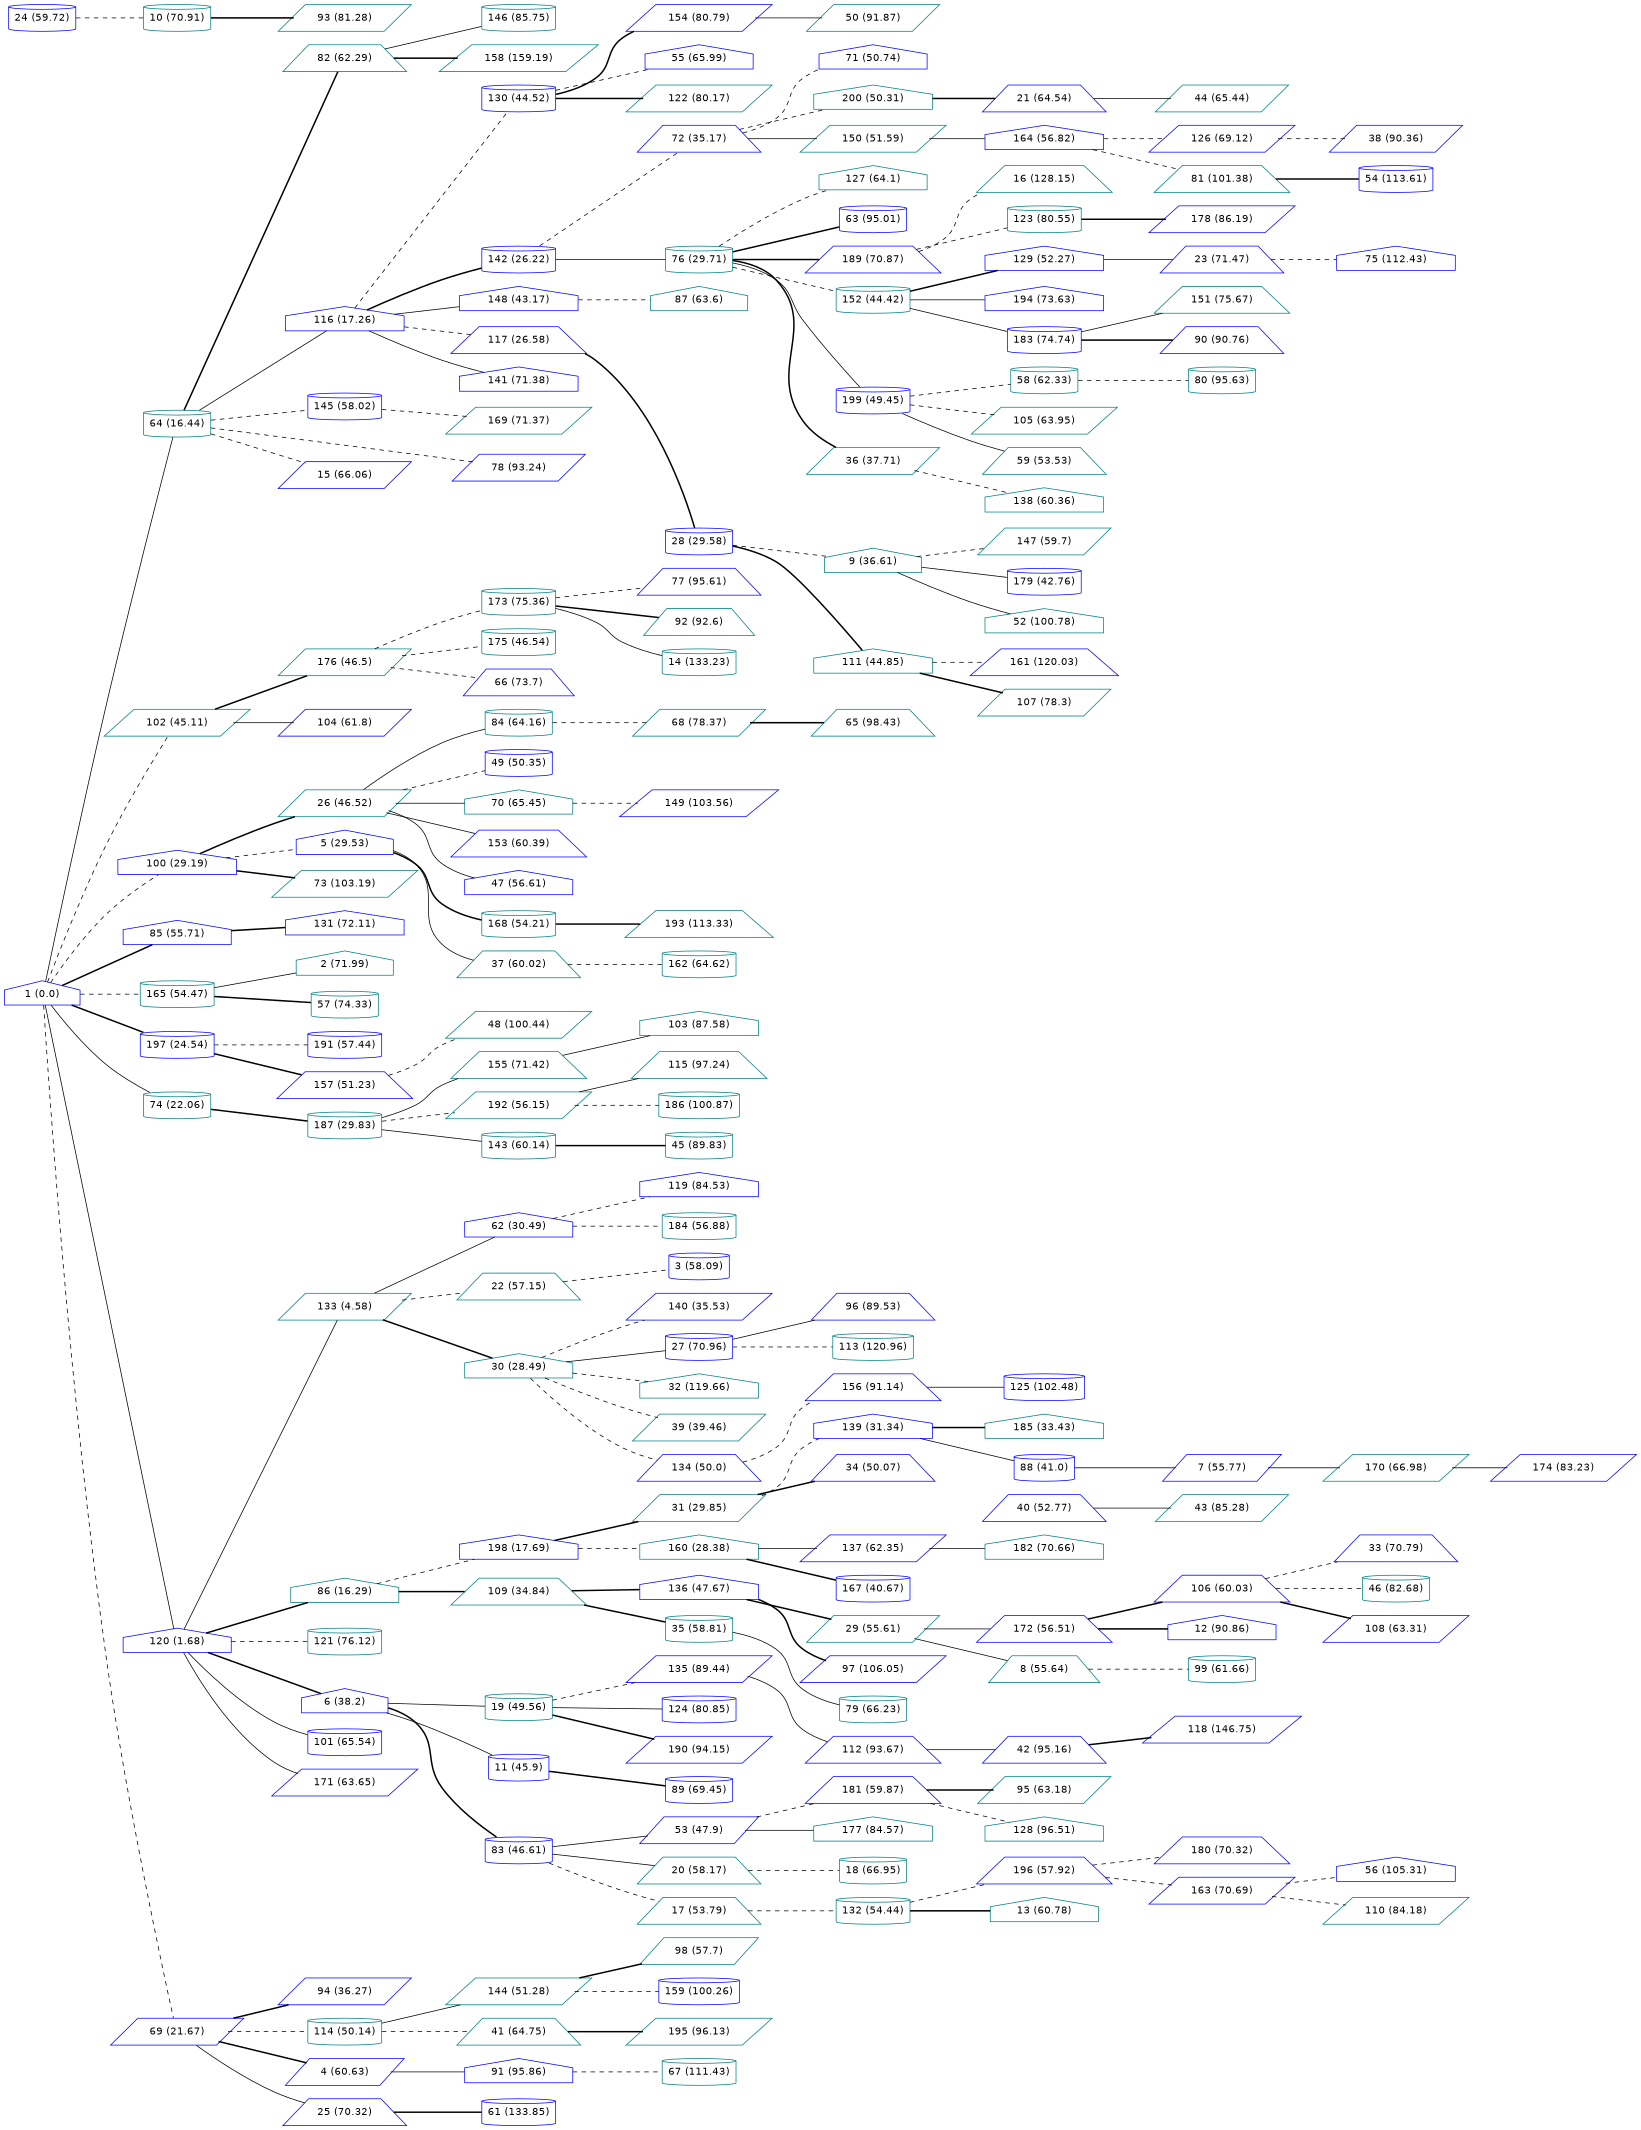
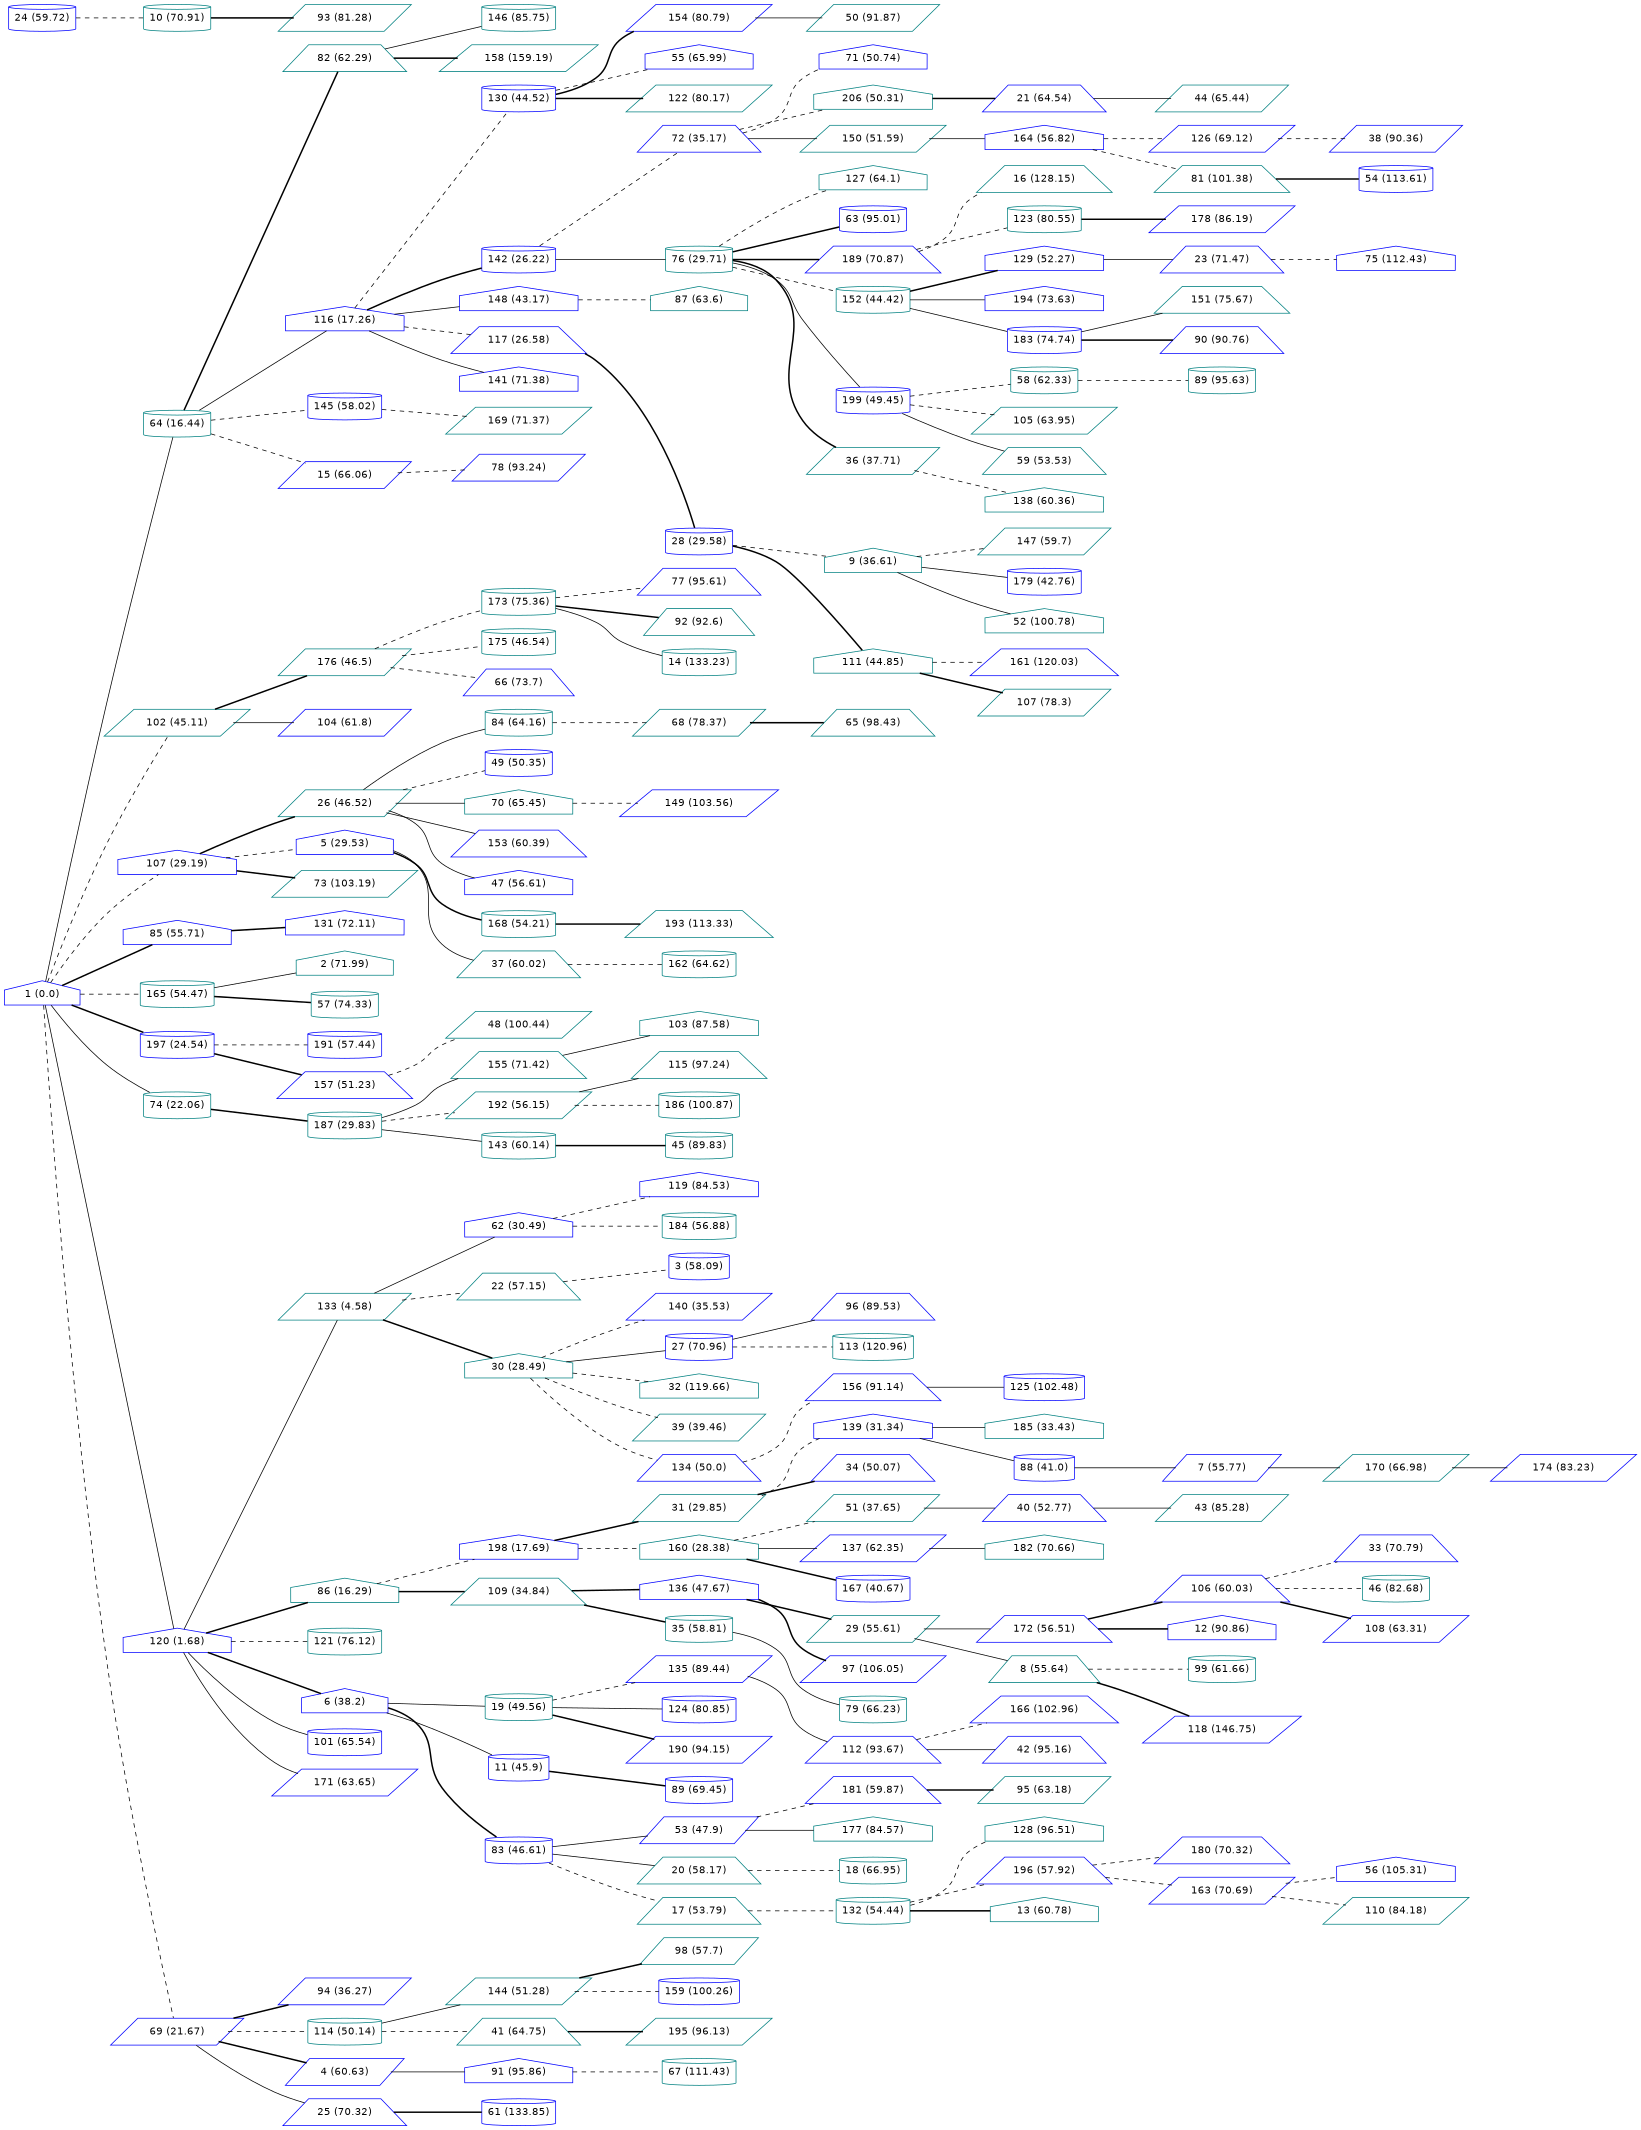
(873, 98) -> (873, 98)
(1222, 380) -> (1222, 380)
(342, 445) -> (432, 471)
(177, 864) -> (177, 864)
(959, 1428) -> (959, 1428)
none -> (873, 1508)
none -> (1044, 1709)
(1120, 1741) -> (1143, 1698)
(970, 1813) -> (954, 1878)
